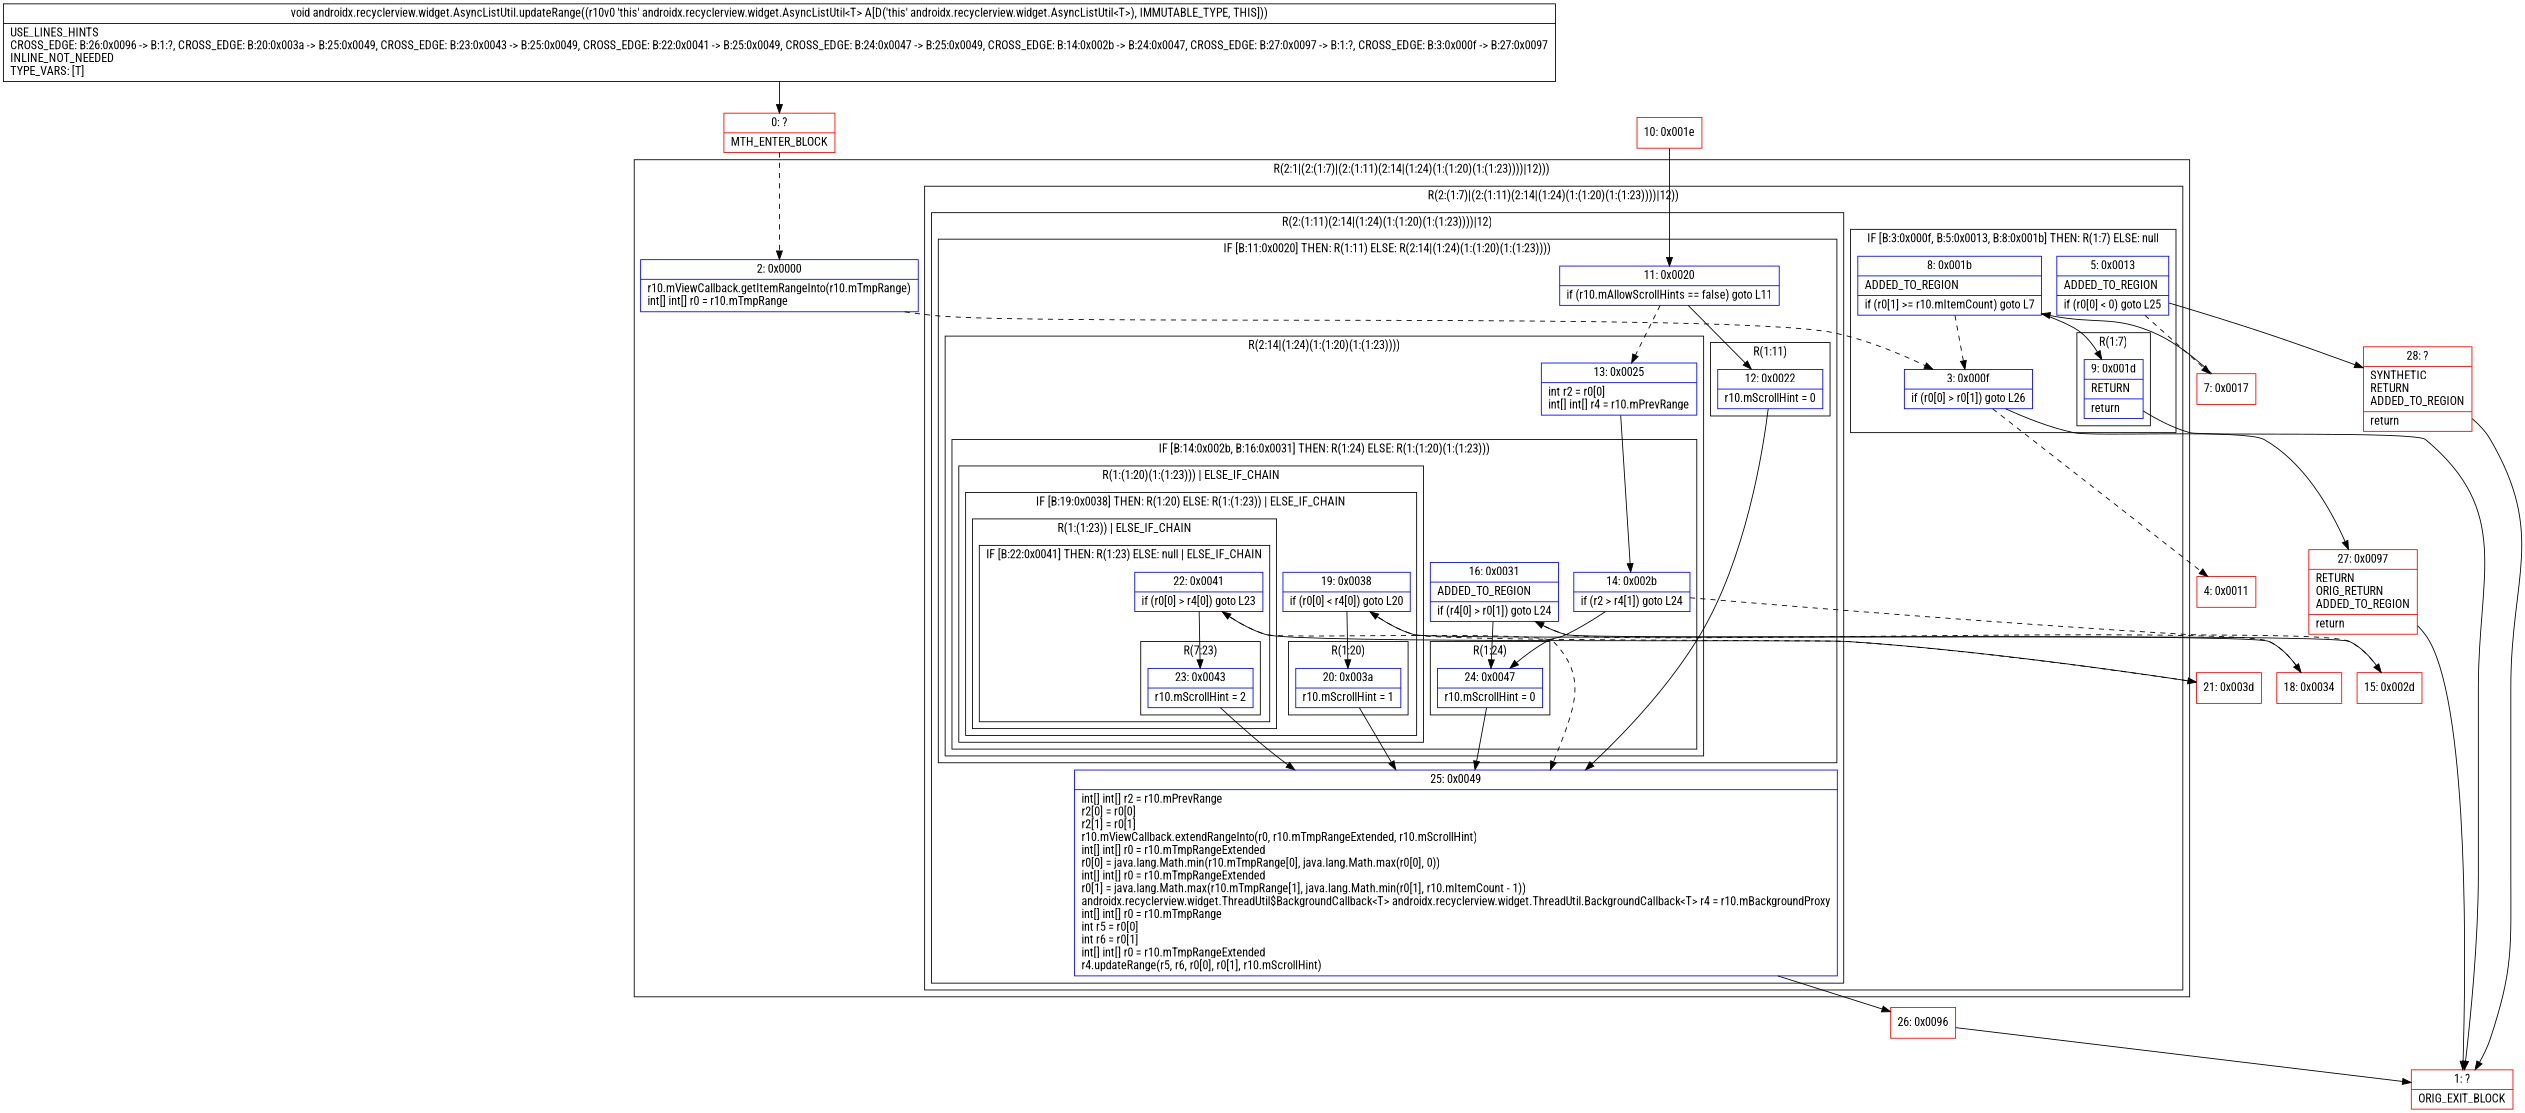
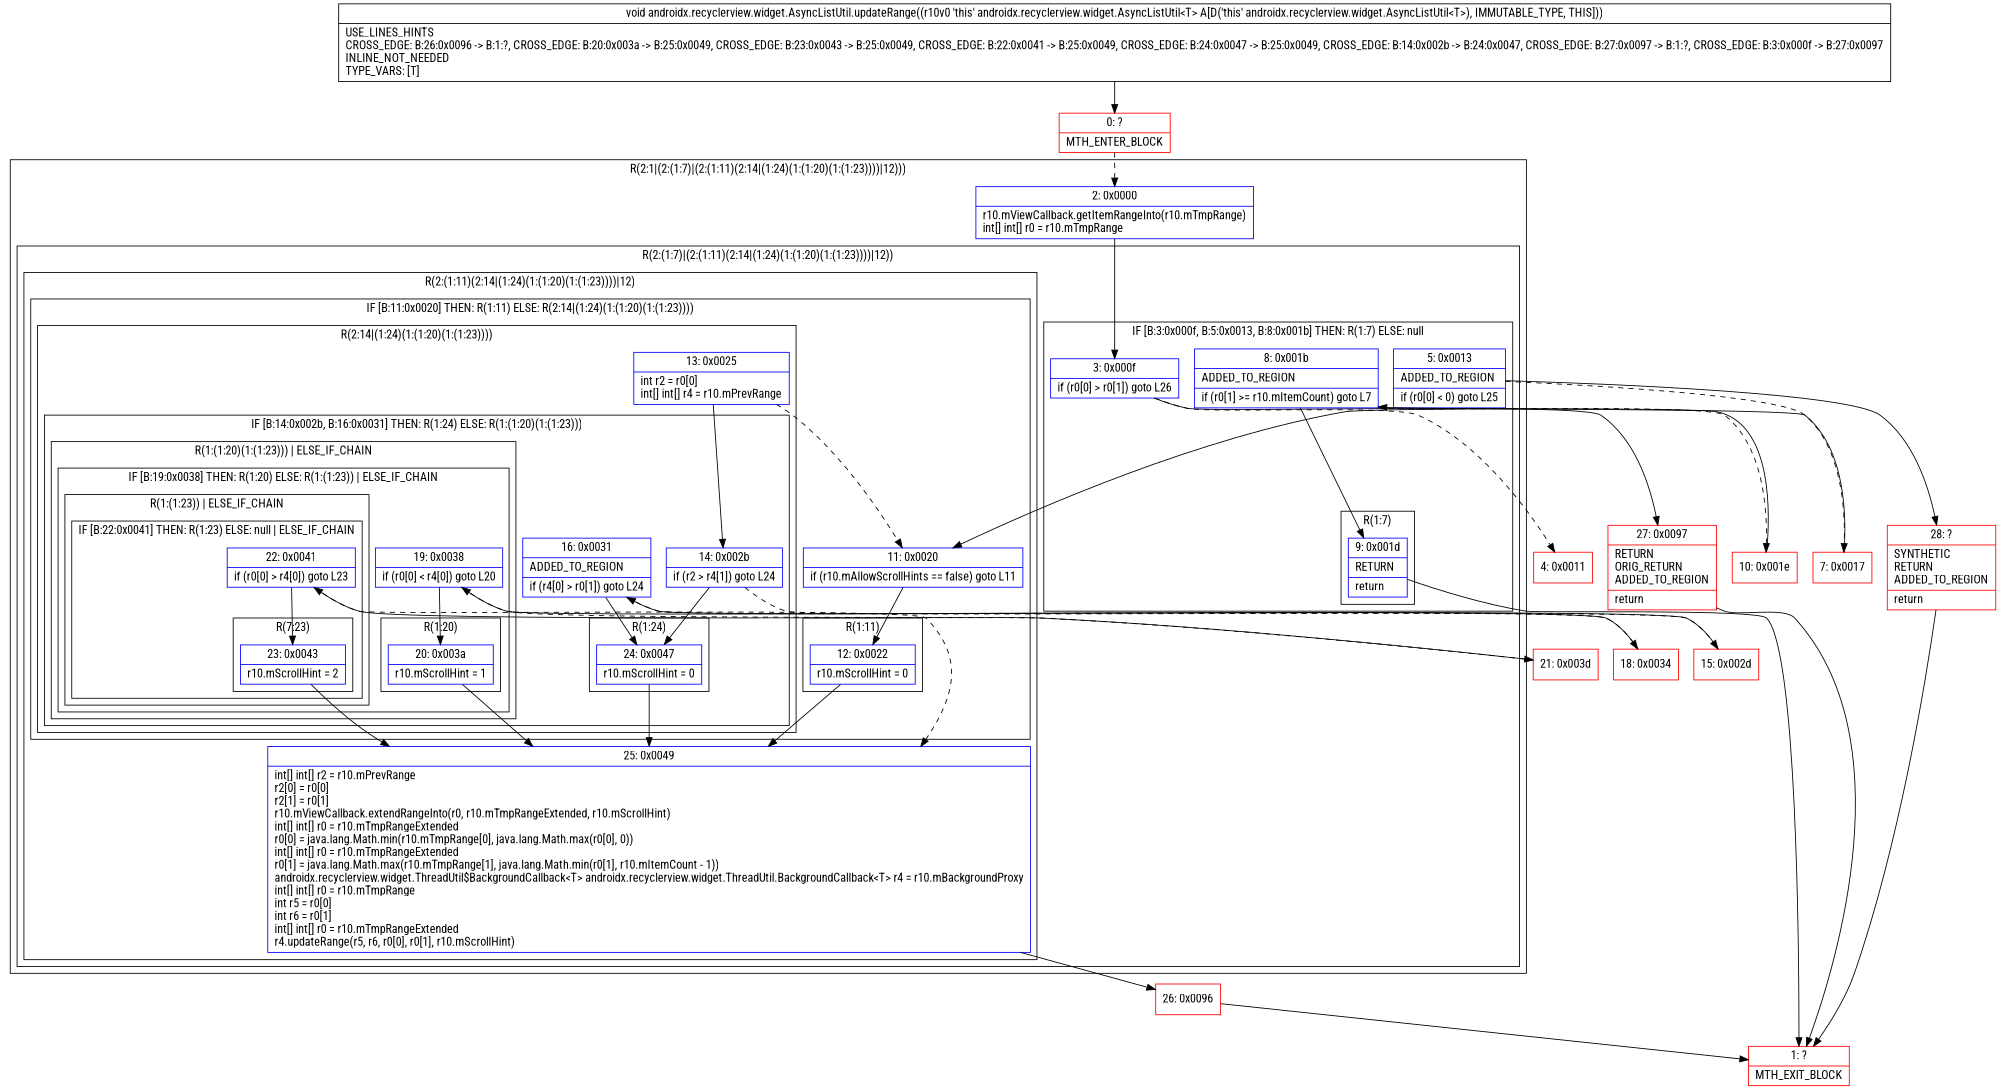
(1418, 321) -> (1115, 294)
(1648, 330) -> (844, 466)
(1959, 338) -> (1621, 409)
(2462, 1099) -> (1799, 1075)
